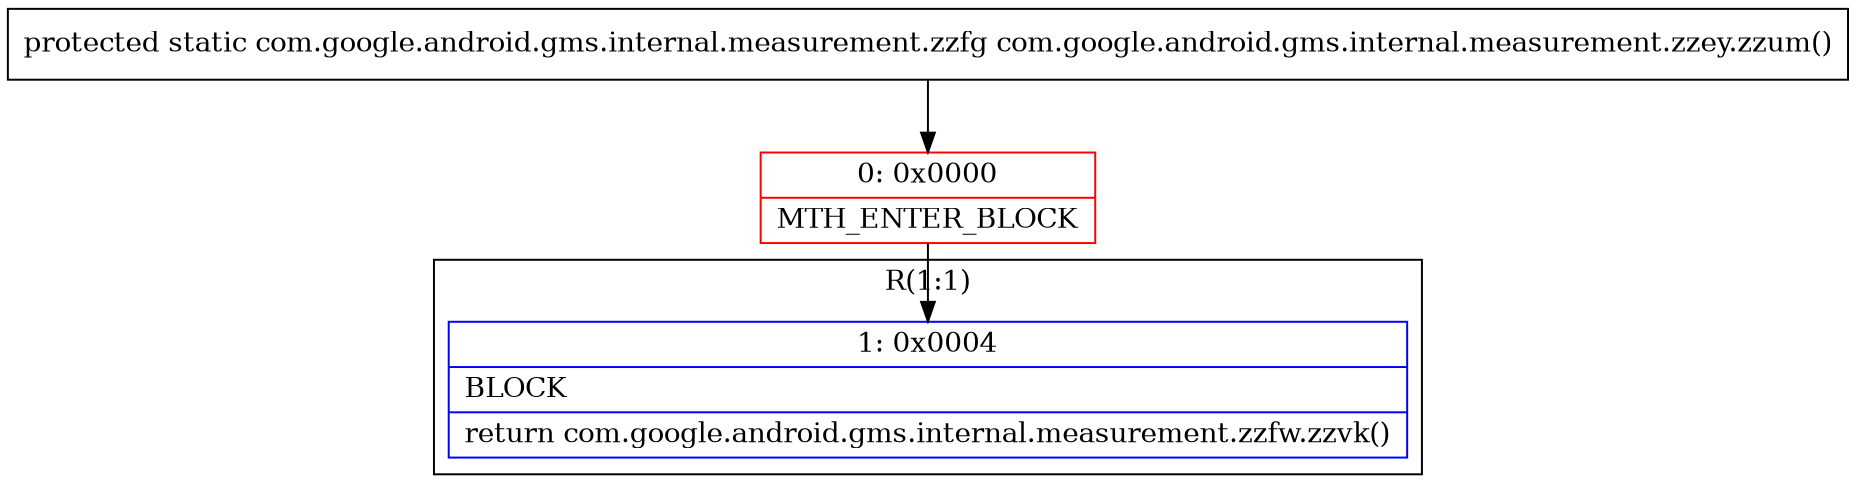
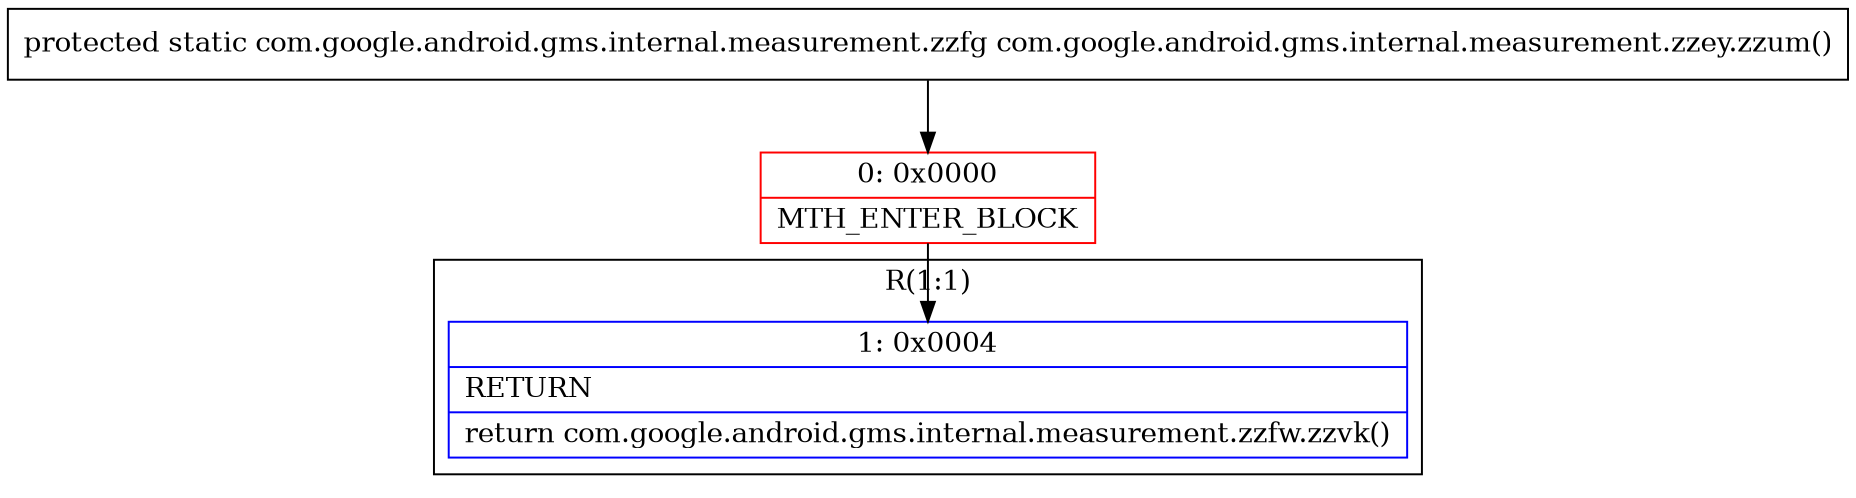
(516, 389) -> (528, 389)
